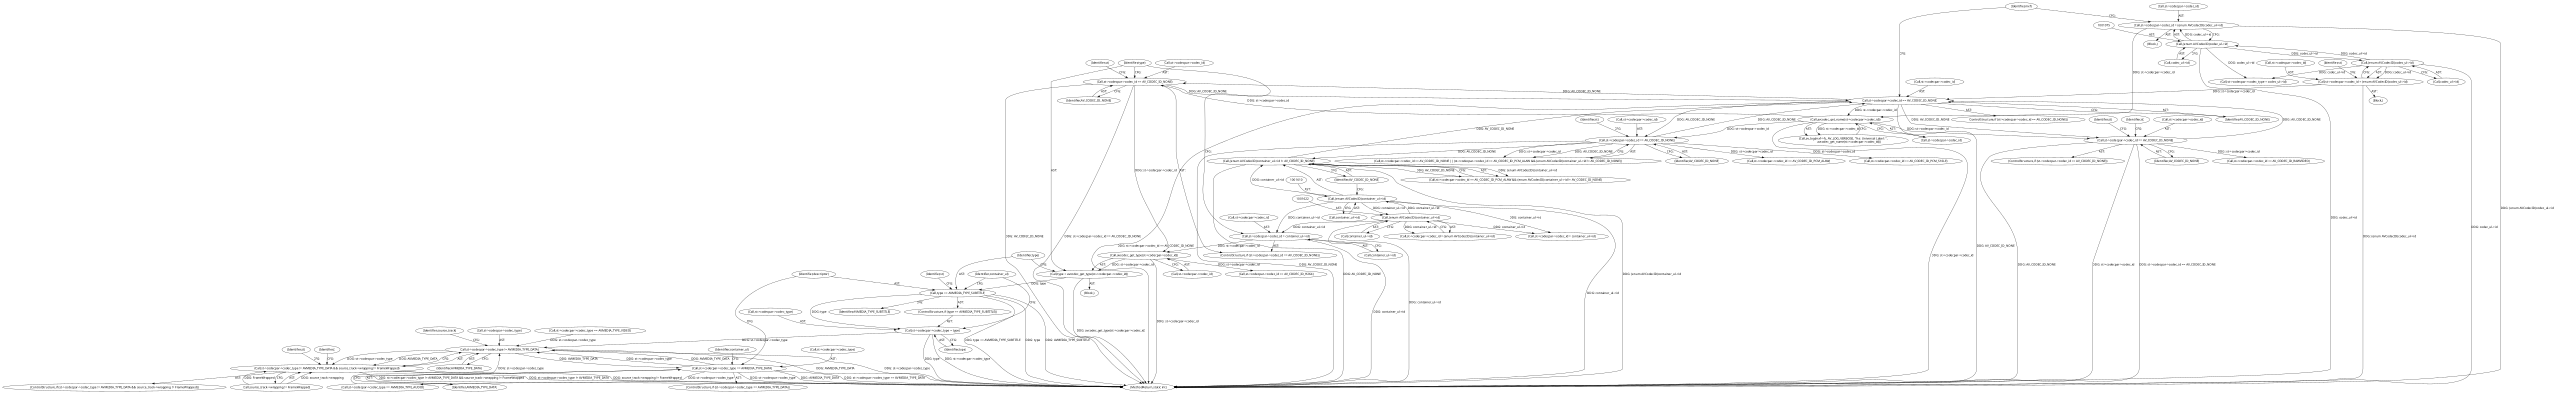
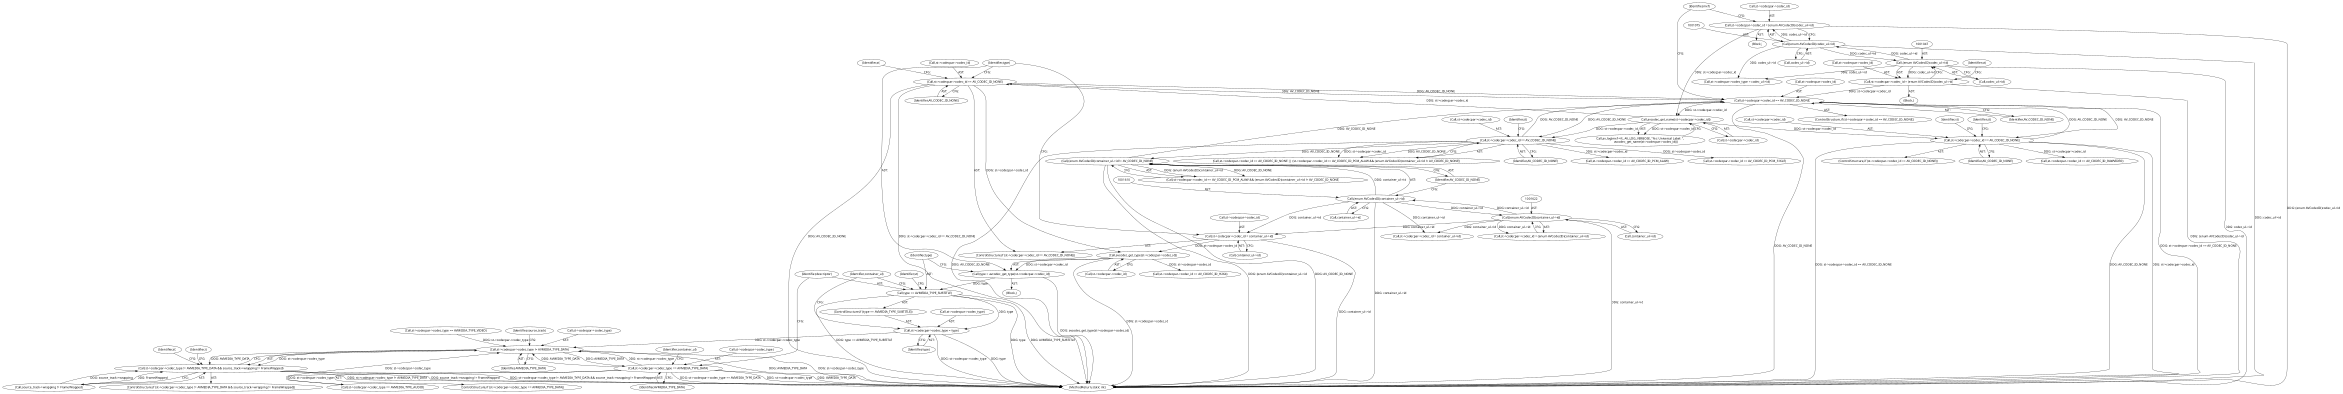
none -> (1922, 44)
(865, 312) -> none
(1786, 381) -> none
